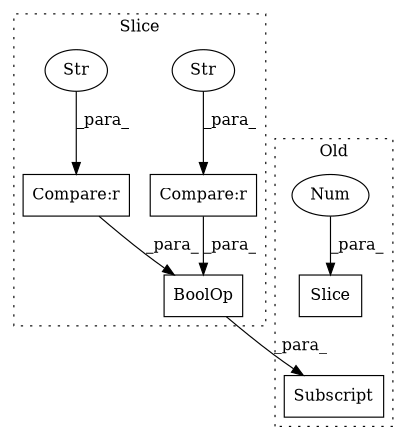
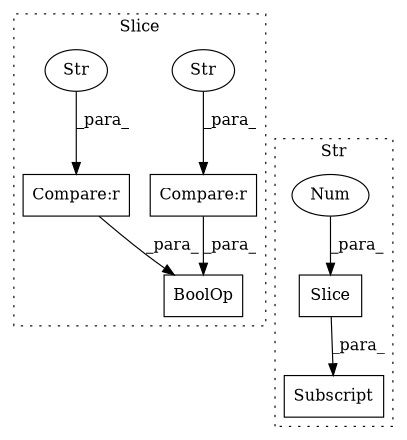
(334, 152) -> (334, 152)
(259, 344) -> (332, 340)
